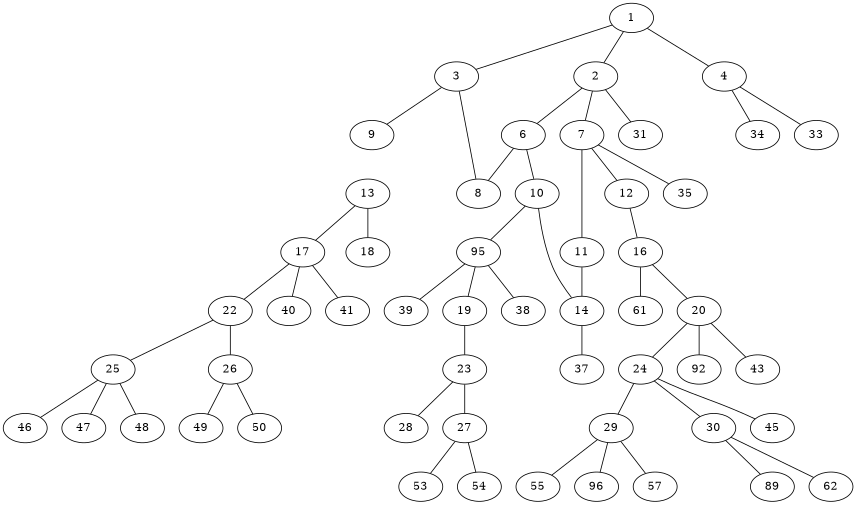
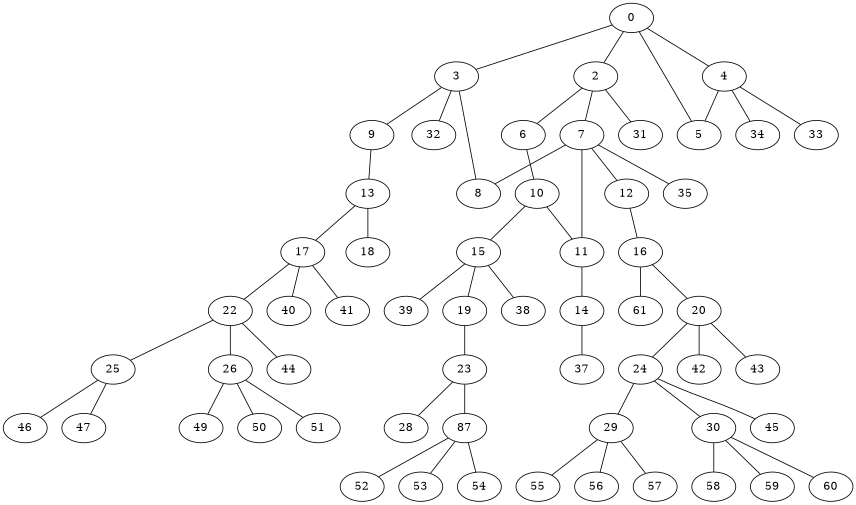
(632, 18) -> (632, 18)
none -> (434, 135)
none -> (699, 135)
none -> (370, 164)
(501, 164) -> (536, 161)
(479, 252) -> (479, 252)
(548, 256) -> (560, 223)
none -> (289, 370)
(699, 370) -> (699, 370)
(142, 428) -> none
none -> (318, 428)
(465, 428) -> (465, 428)
none -> (362, 487)
(597, 487) -> (597, 487)
none -> (714, 487)
(772, 487) -> (772, 487)
(831, 487) -> (831, 487)
